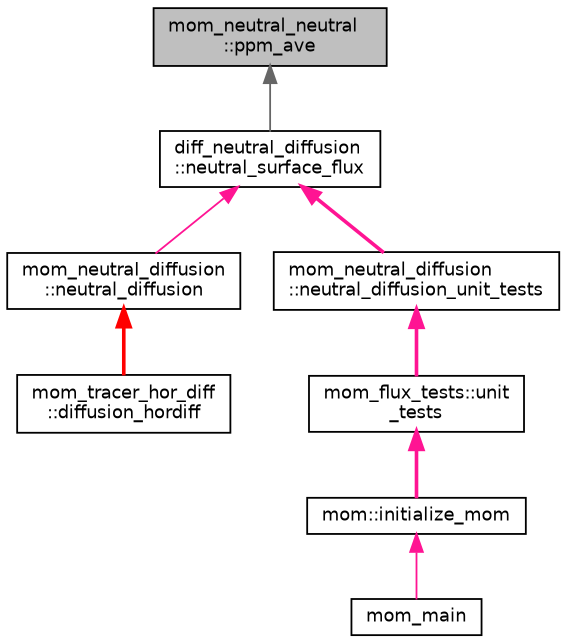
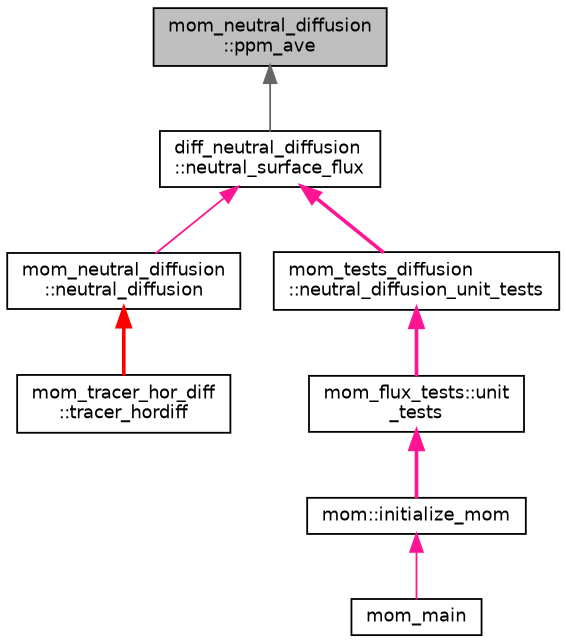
(270, 37) -> (270, 37)
(417, 281) -> (417, 281)
(124, 404) -> (124, 404)
